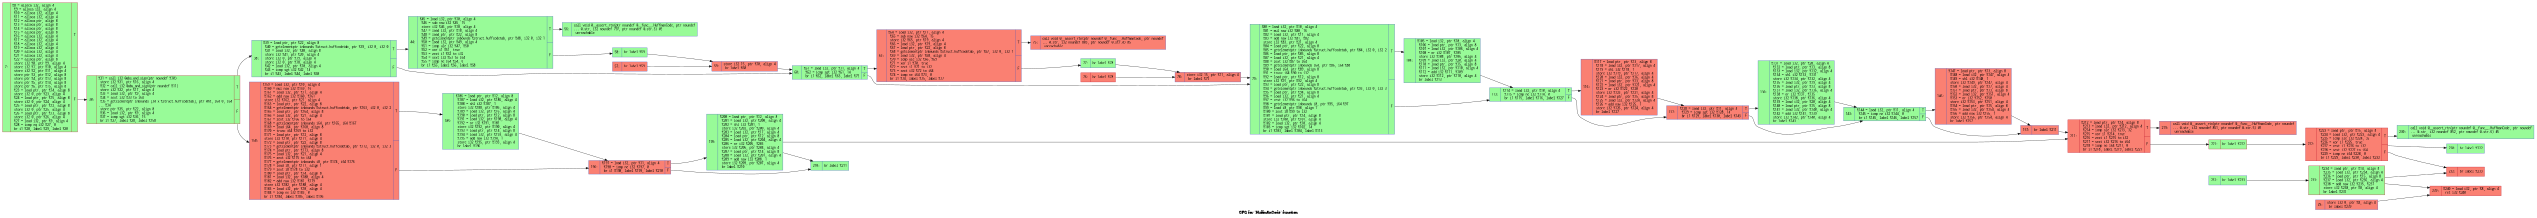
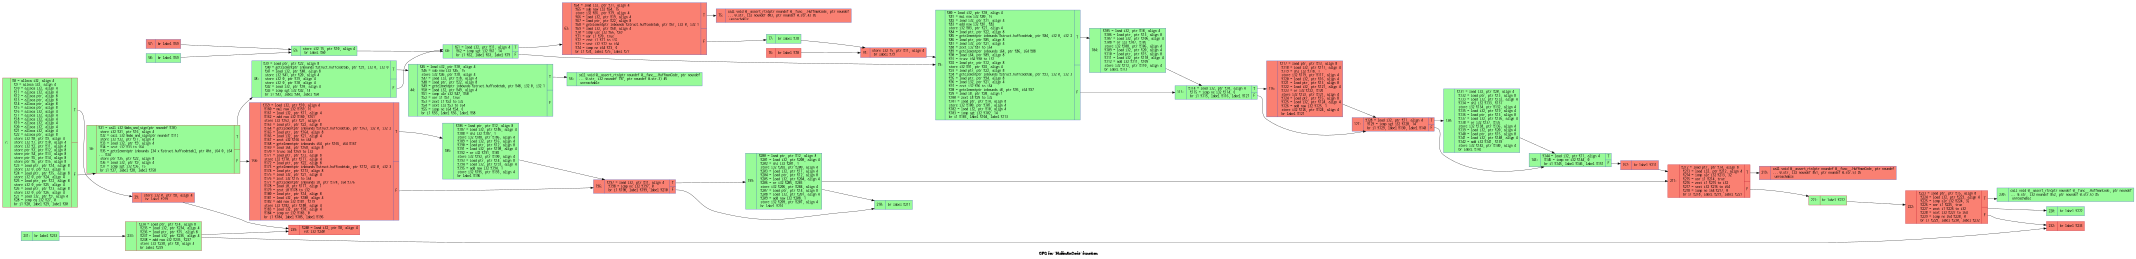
(581, 55) -> none
(745, 66) -> (324, 51)
(1973, 96) -> none
none -> (84, 166)
